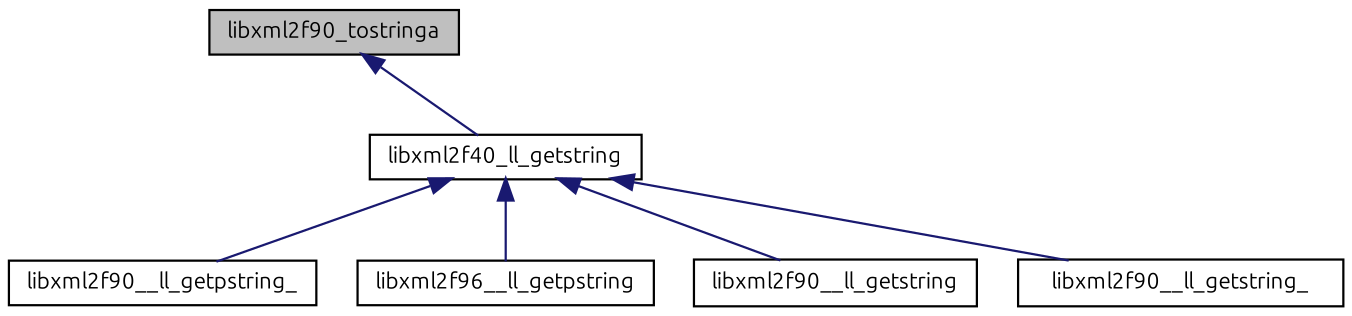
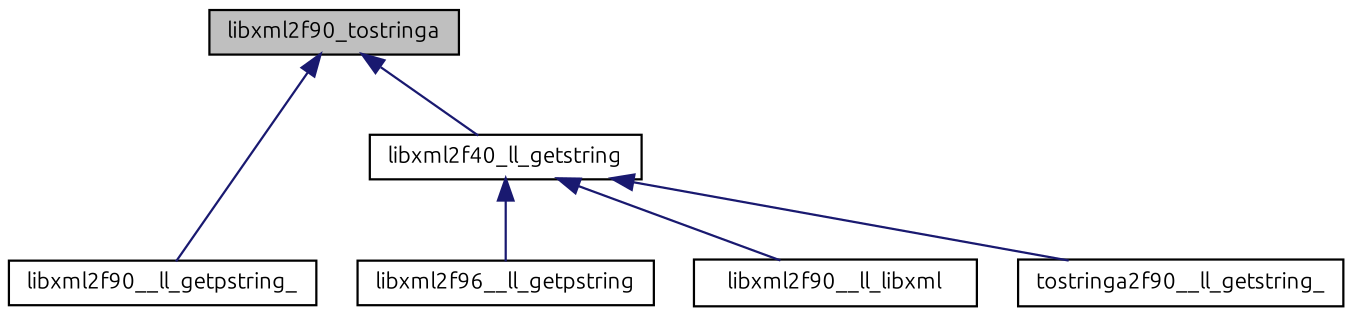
(323, 224) -> (242, 167)
(835, 283) -> (835, 283)
(1181, 283) -> (1181, 283)
